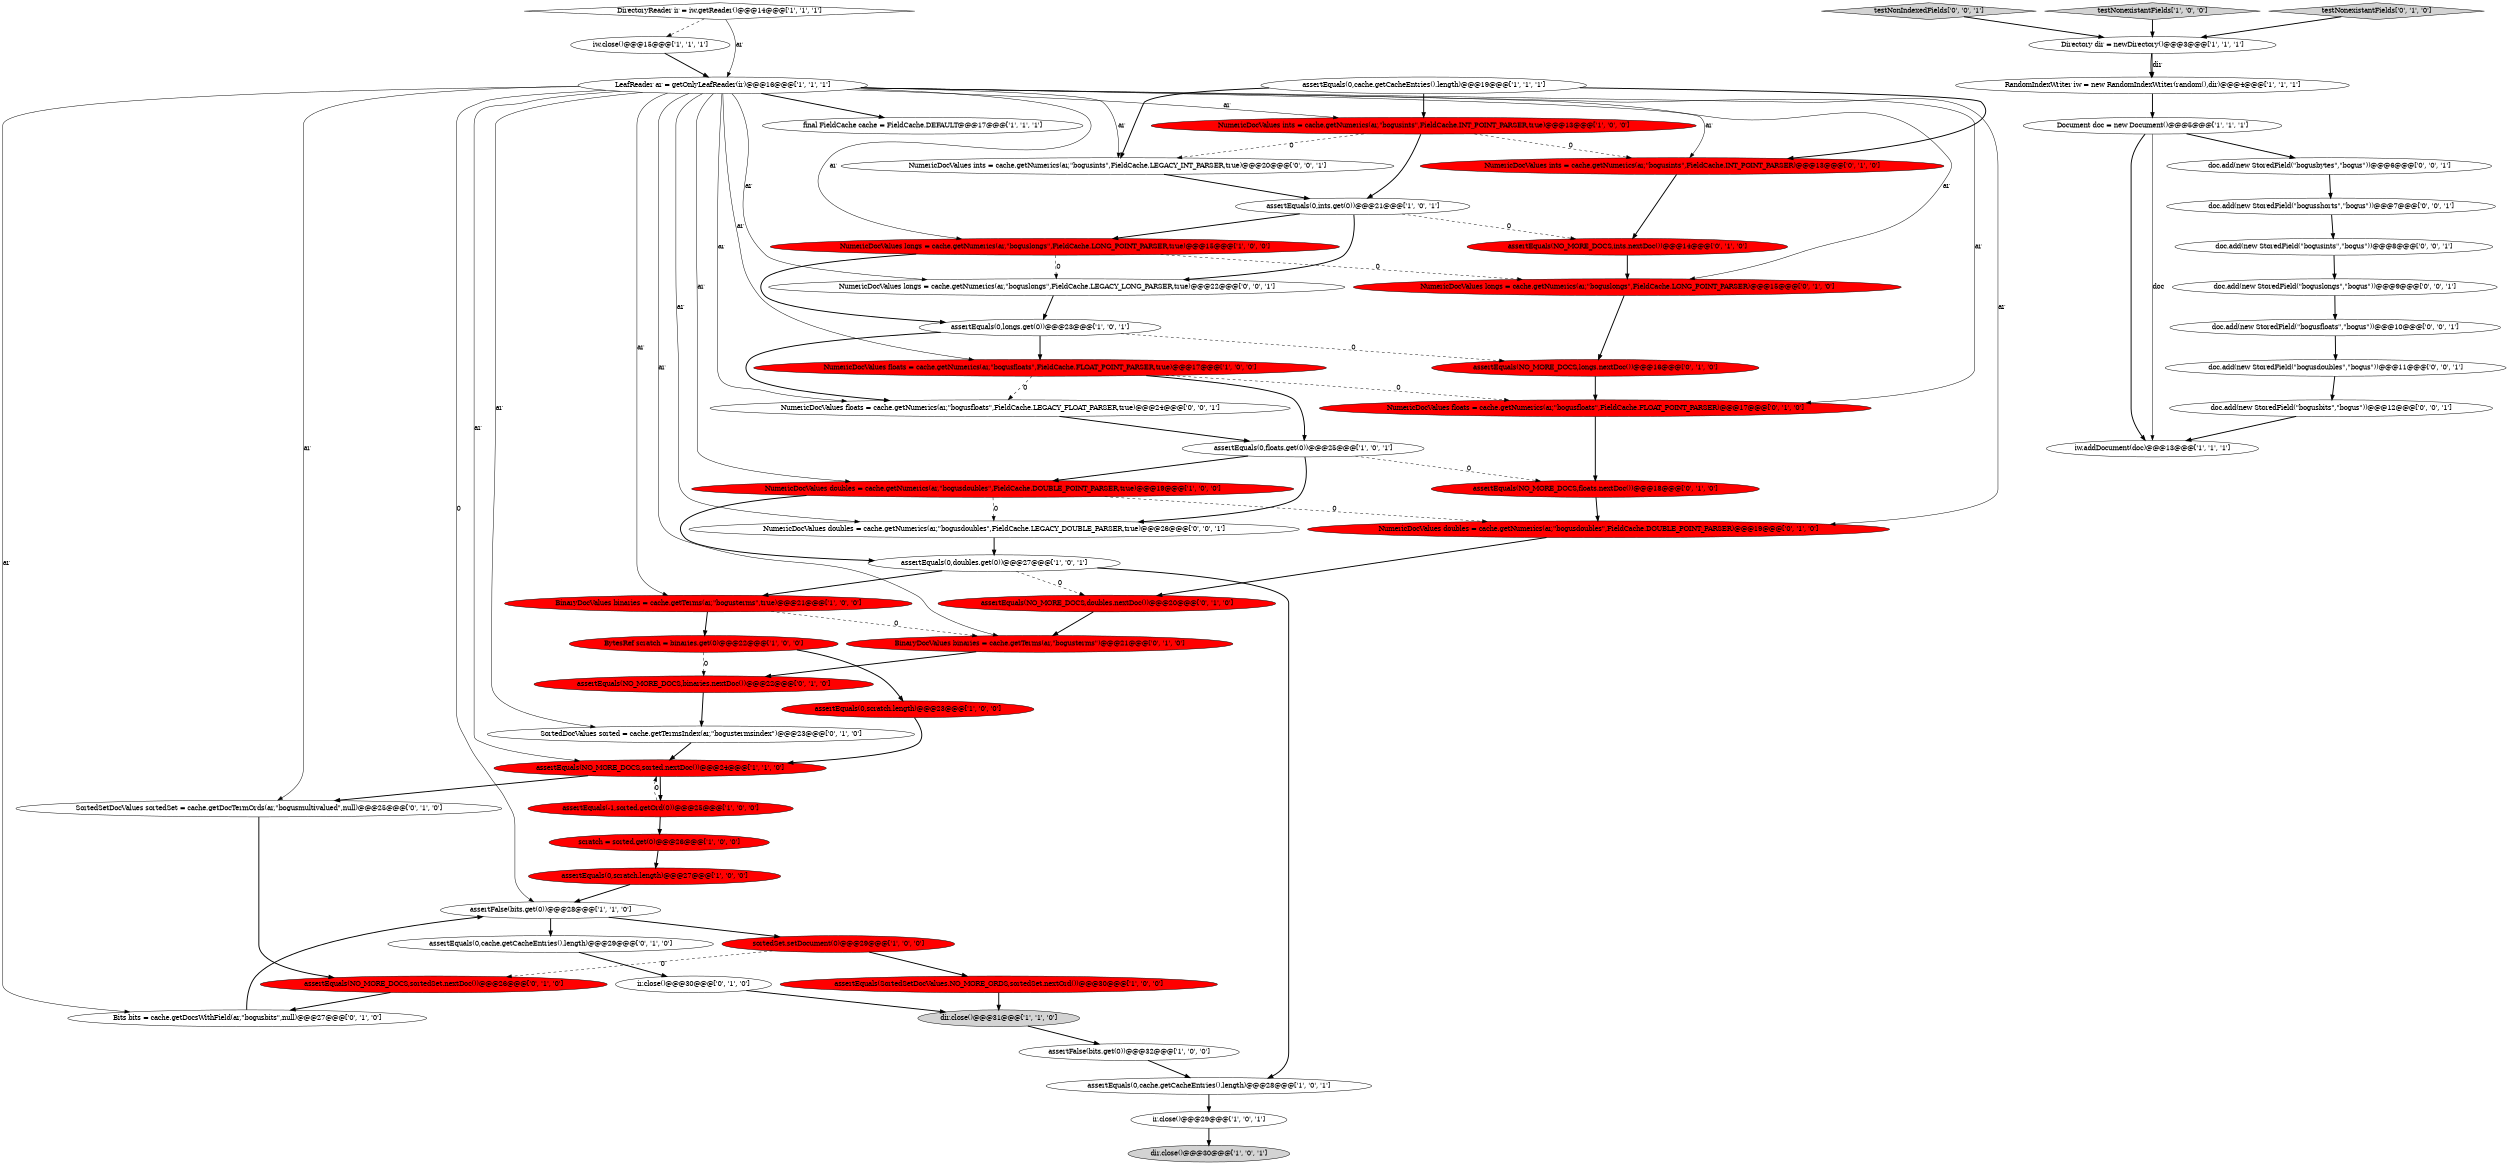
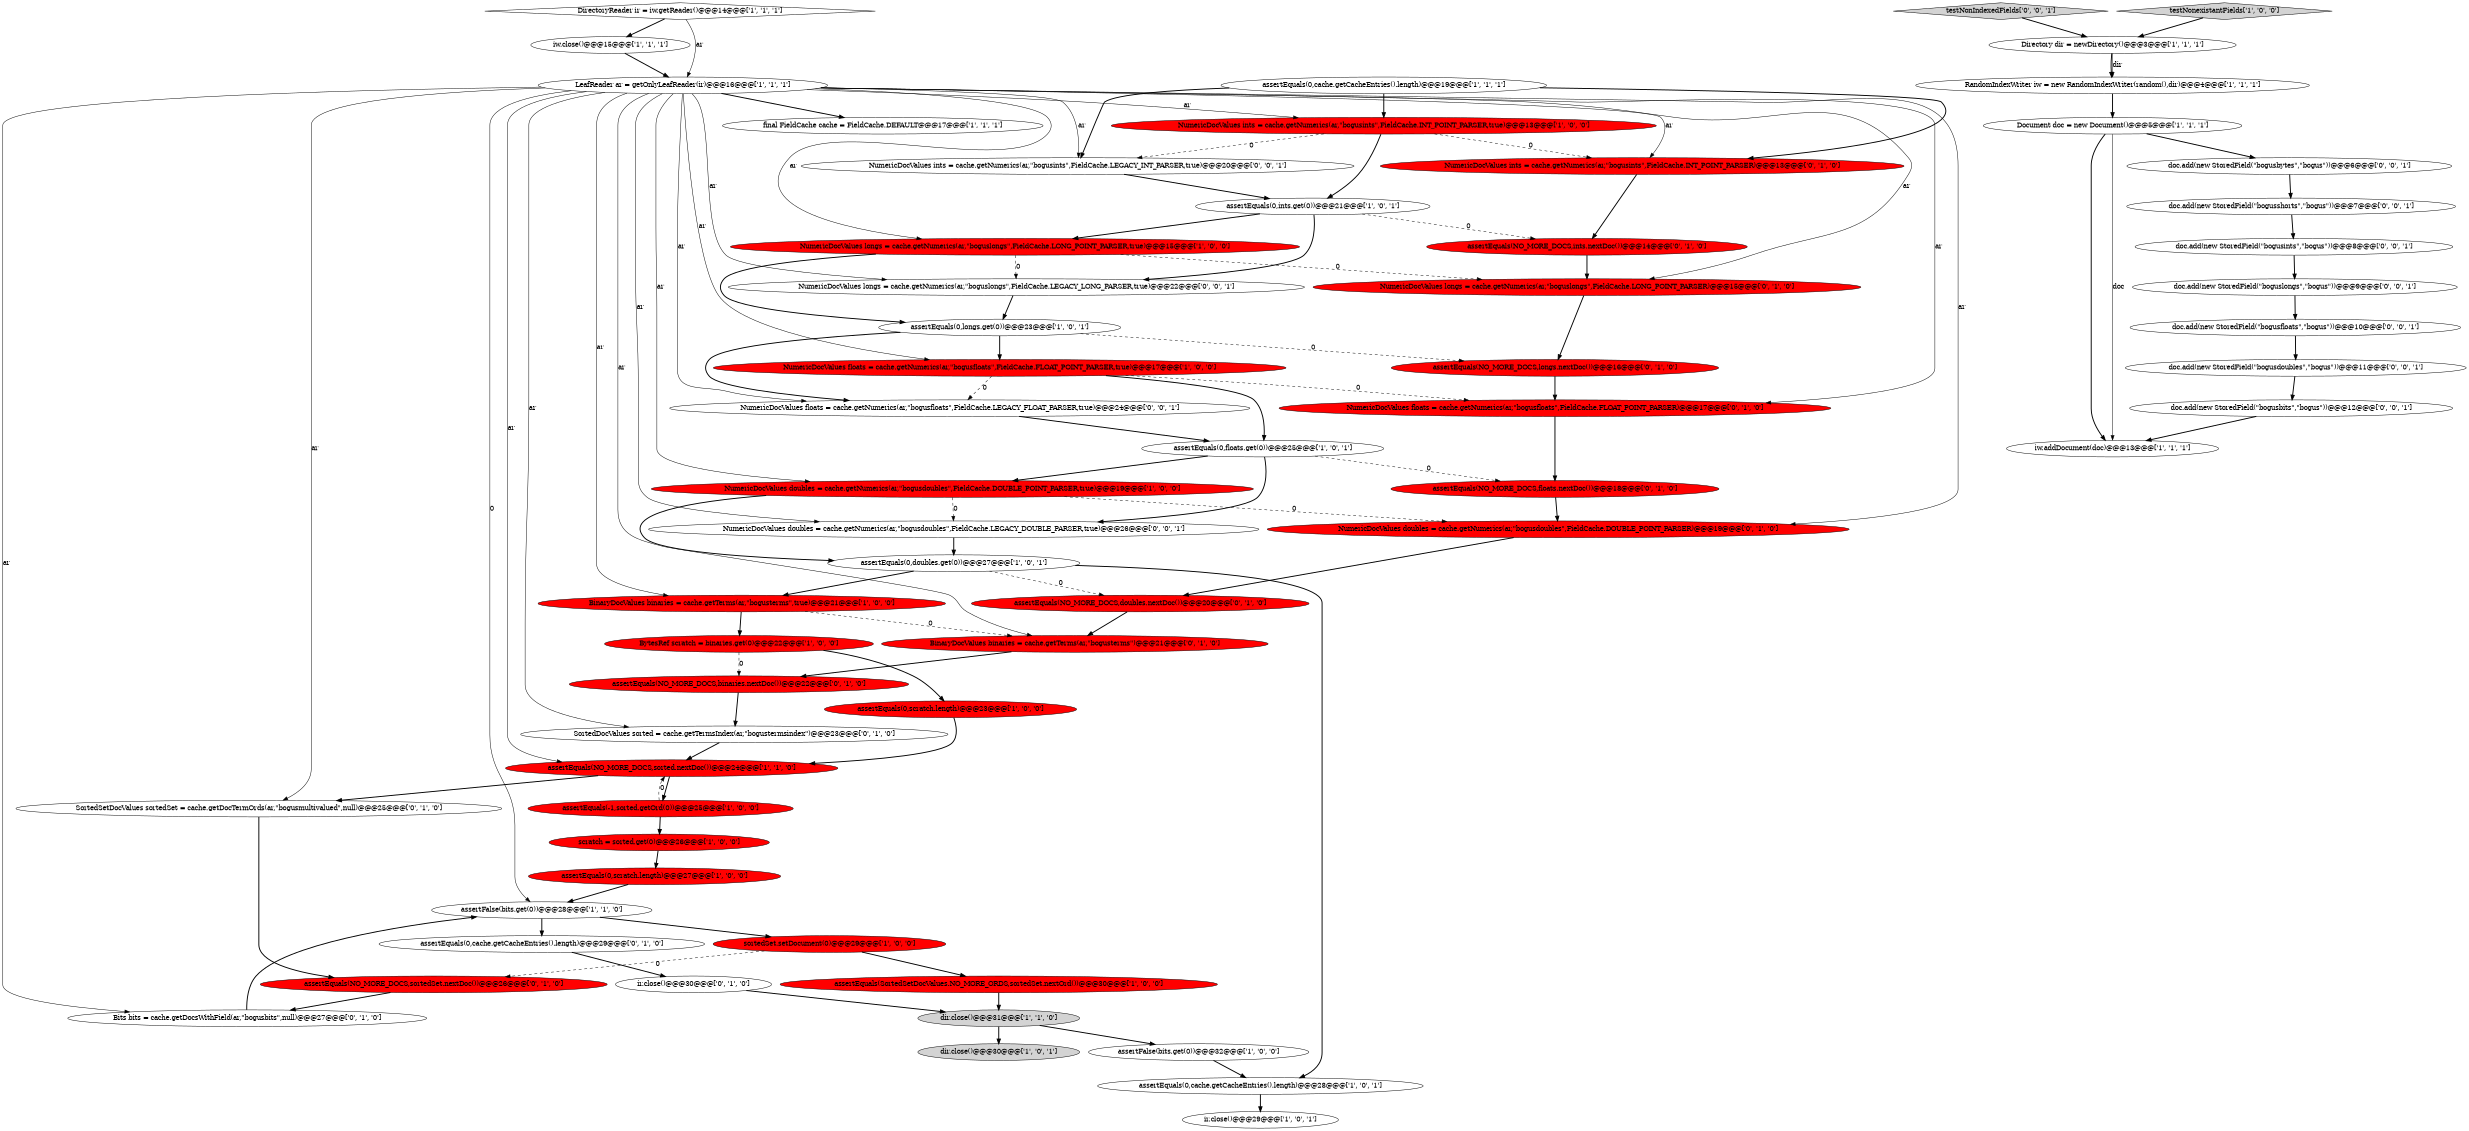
(2377, 11) -> none
(688, 27) -> (648, 27)
(1209, 1134) -> (999, 1033)
